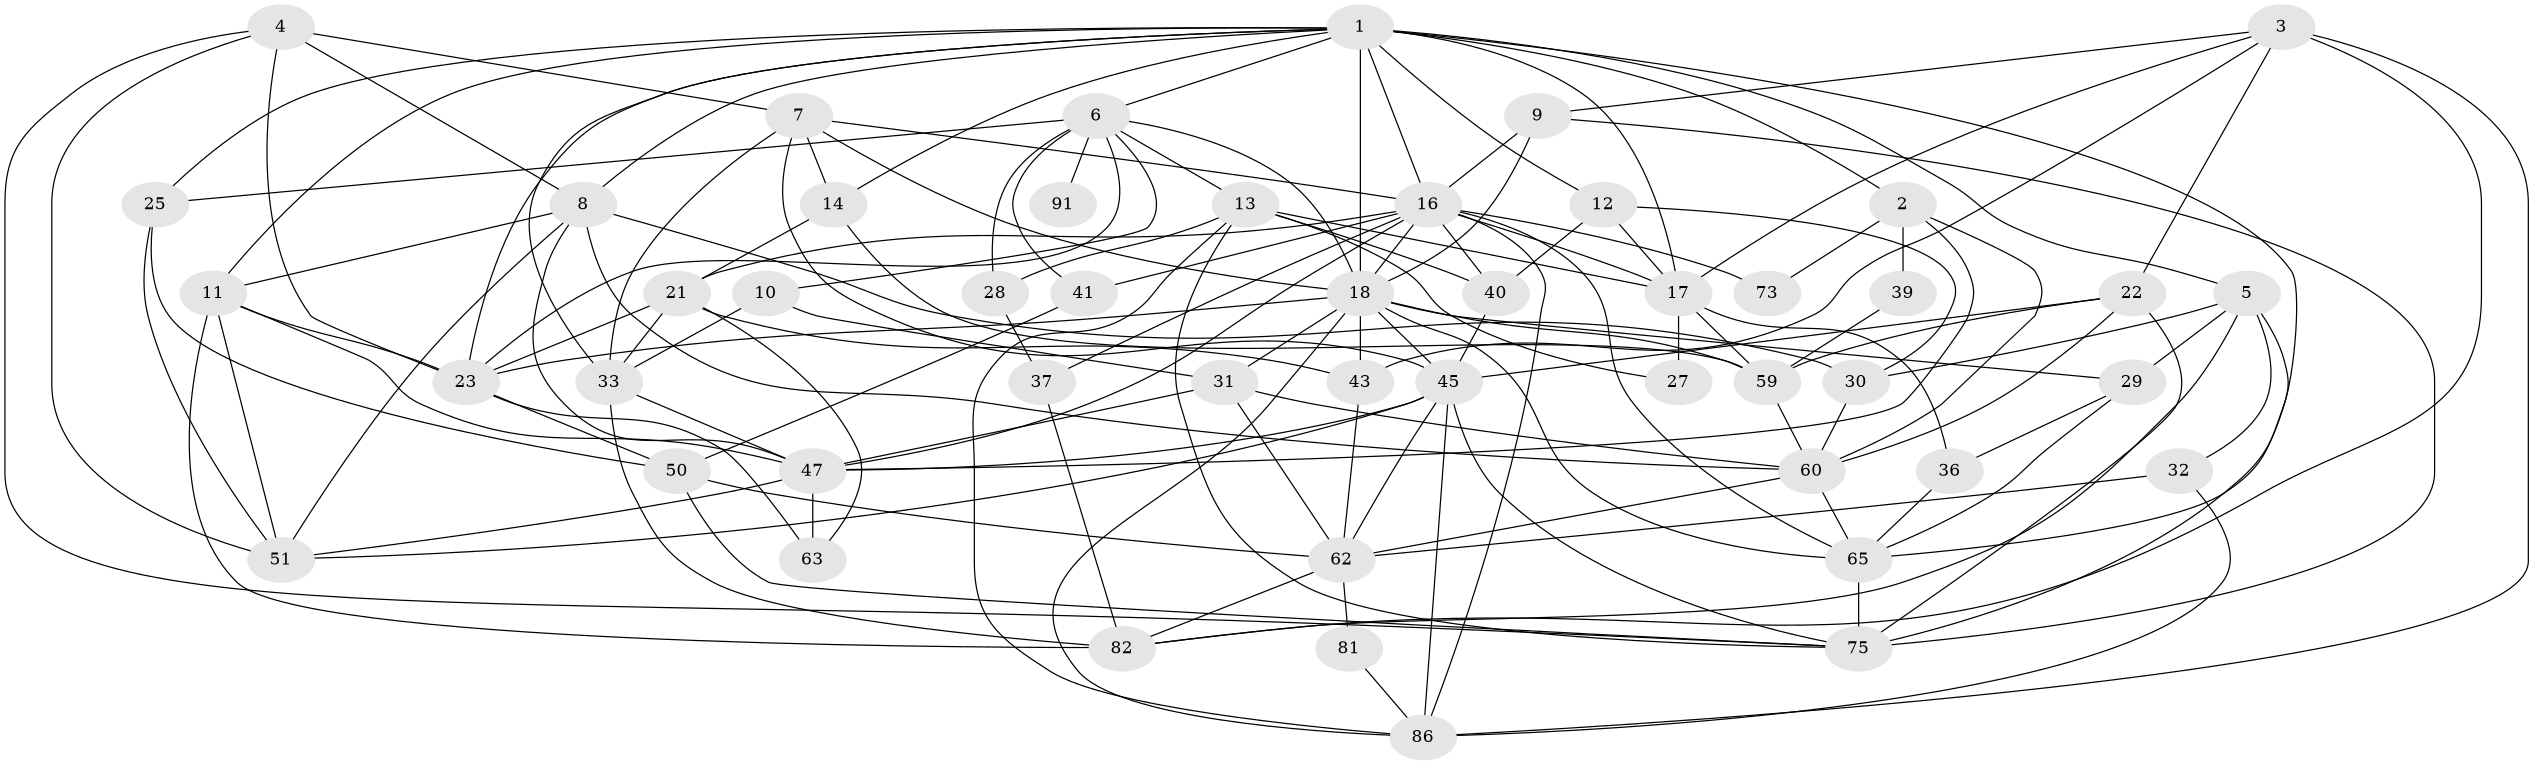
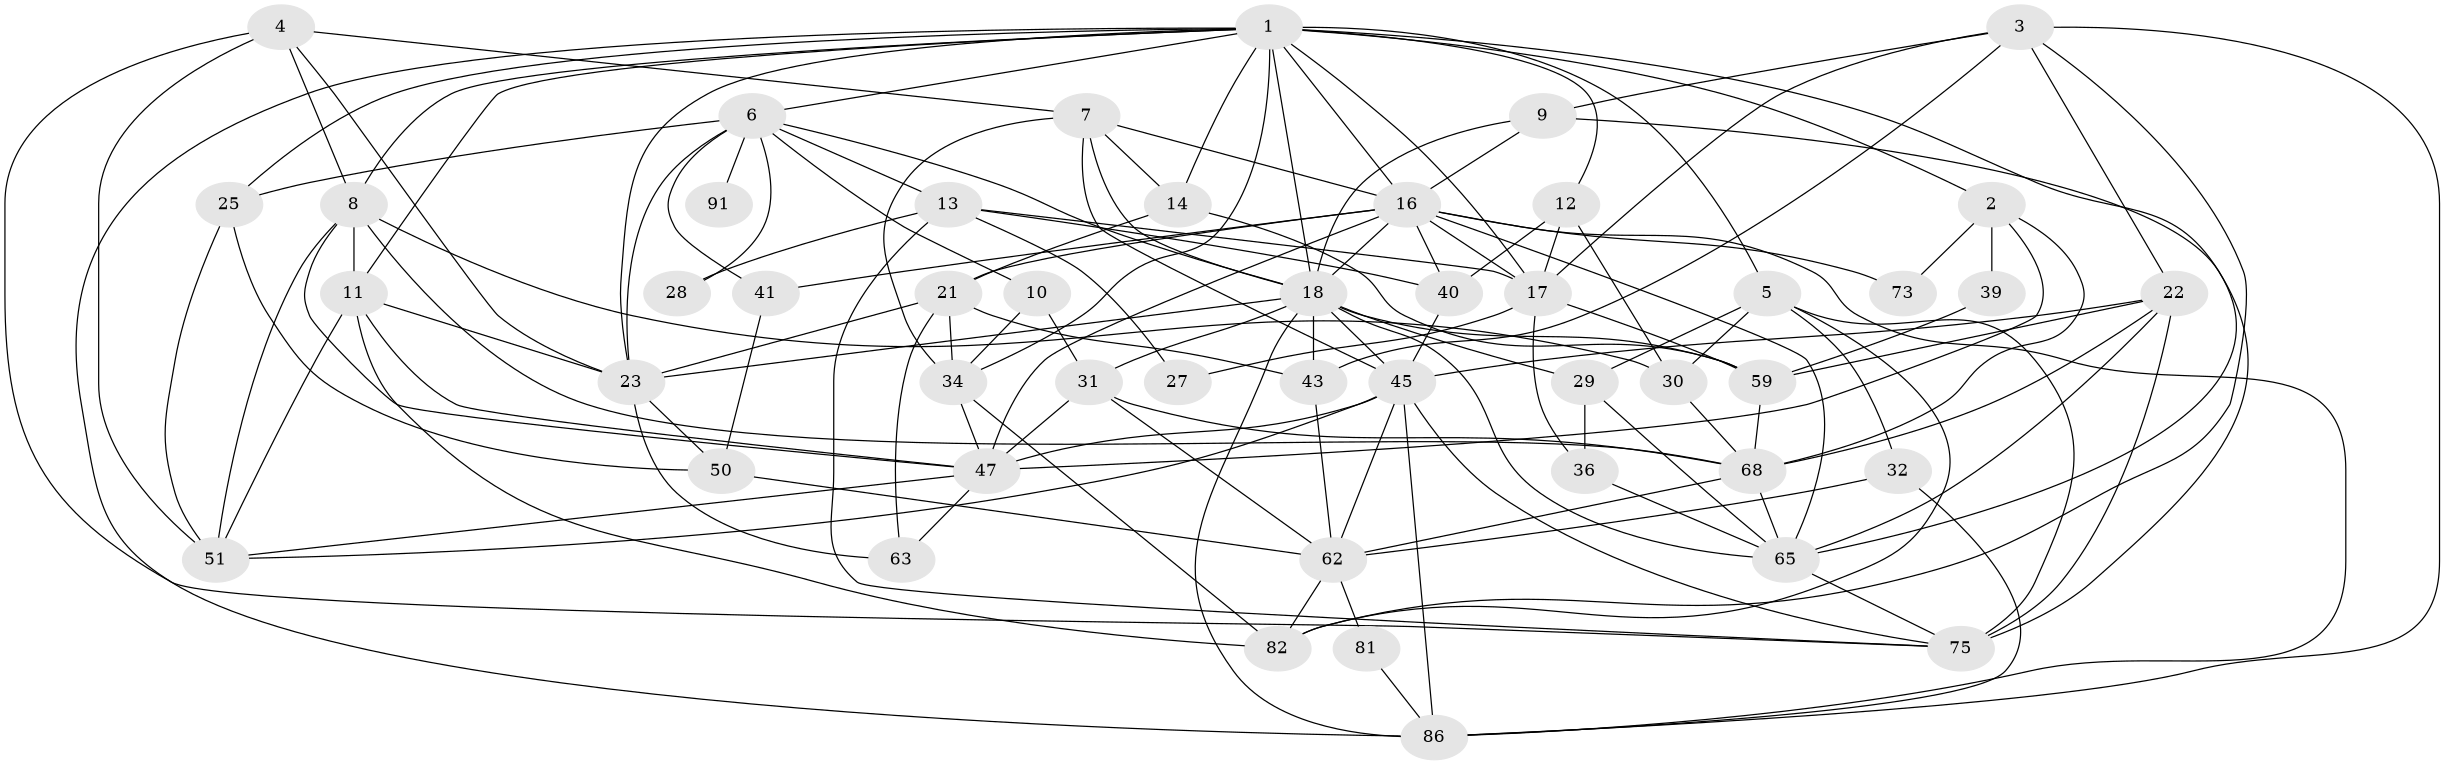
(609, 382) -> (953, 382)
(1042, 382) -> none
none -> (2001, 453)
(1812, 471) -> (1753, 471)
(974, 564) -> (89, 451)
(1176, 612) -> none
